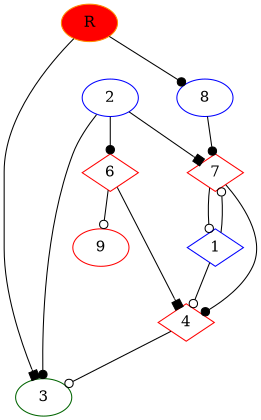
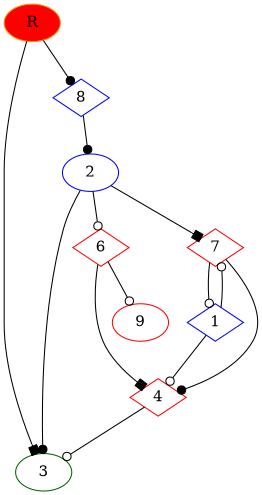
(205, 98) -> (81, 98)
(110, 131) -> (95, 207)
(210, 132) -> (85, 130)
